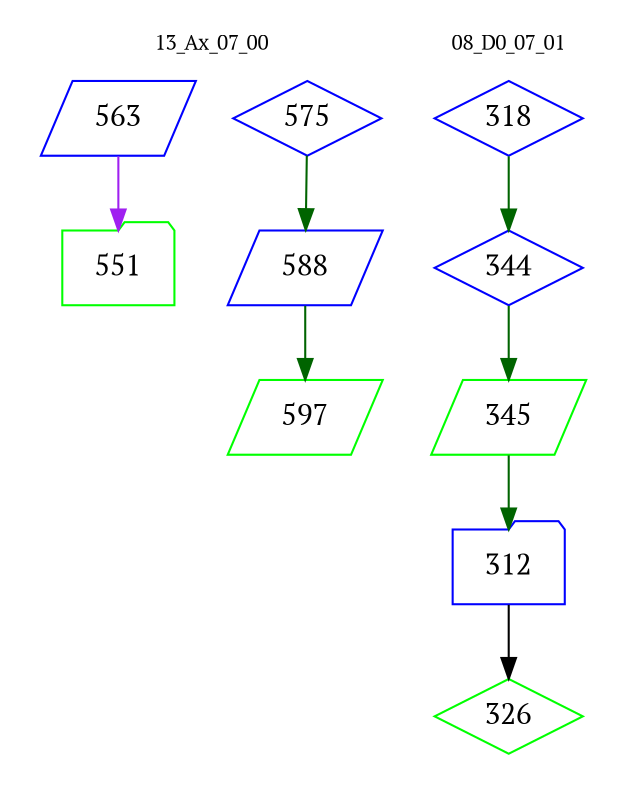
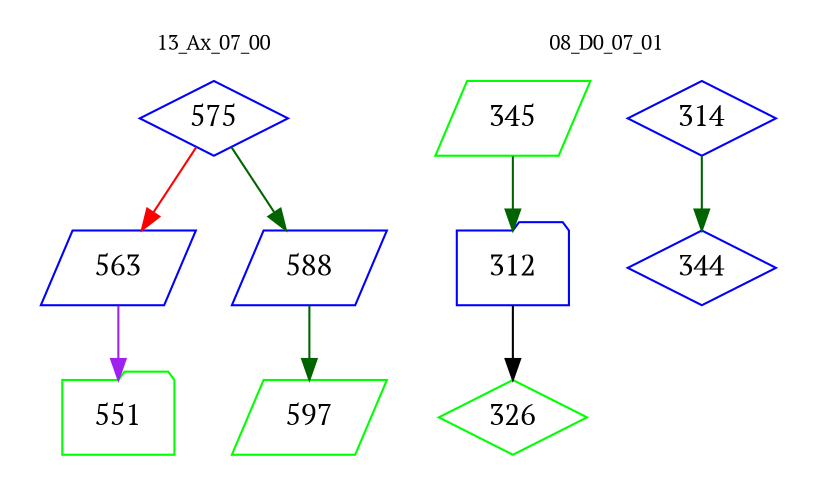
(509, 118) -> (702, 118)
none -> (175, 180)
(509, 332) -> none
